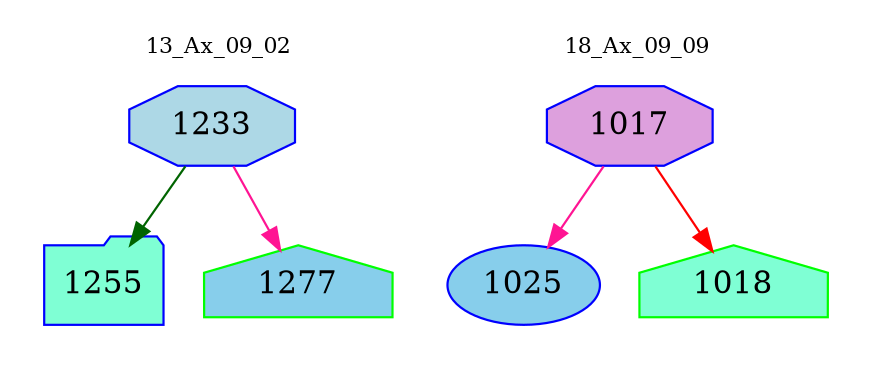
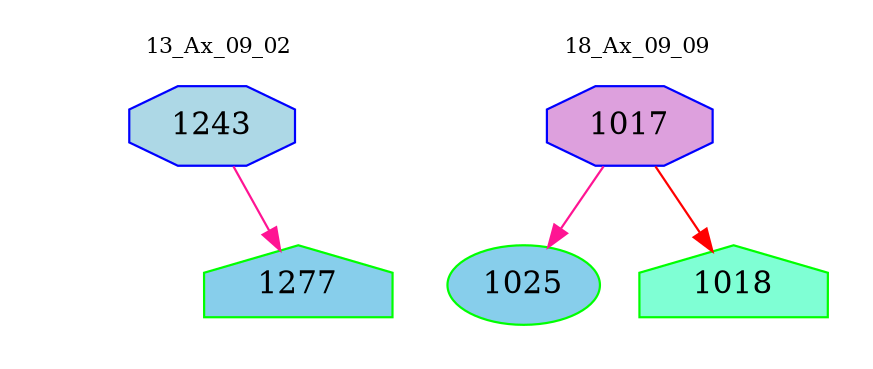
(212, 126) -> (212, 126)
(104, 285) -> none
(524, 285) -> (524, 285)
